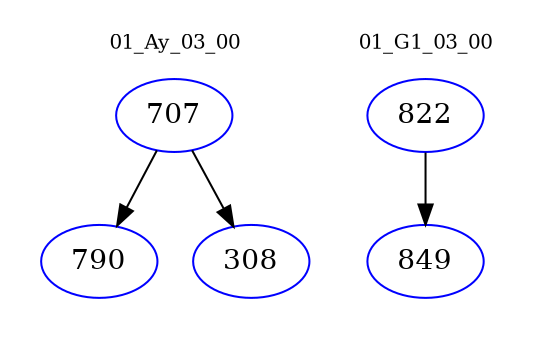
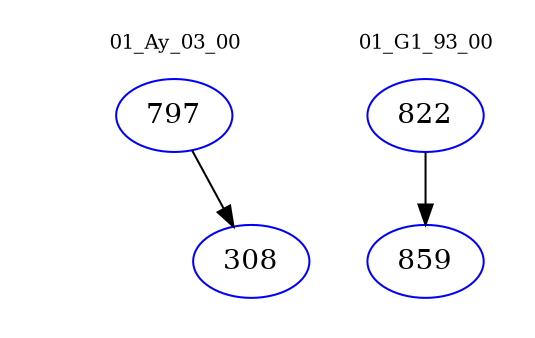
(427, 44) -> (427, 44)
(174, 116) -> (174, 116)
(99, 261) -> none
(426, 261) -> (426, 261)
